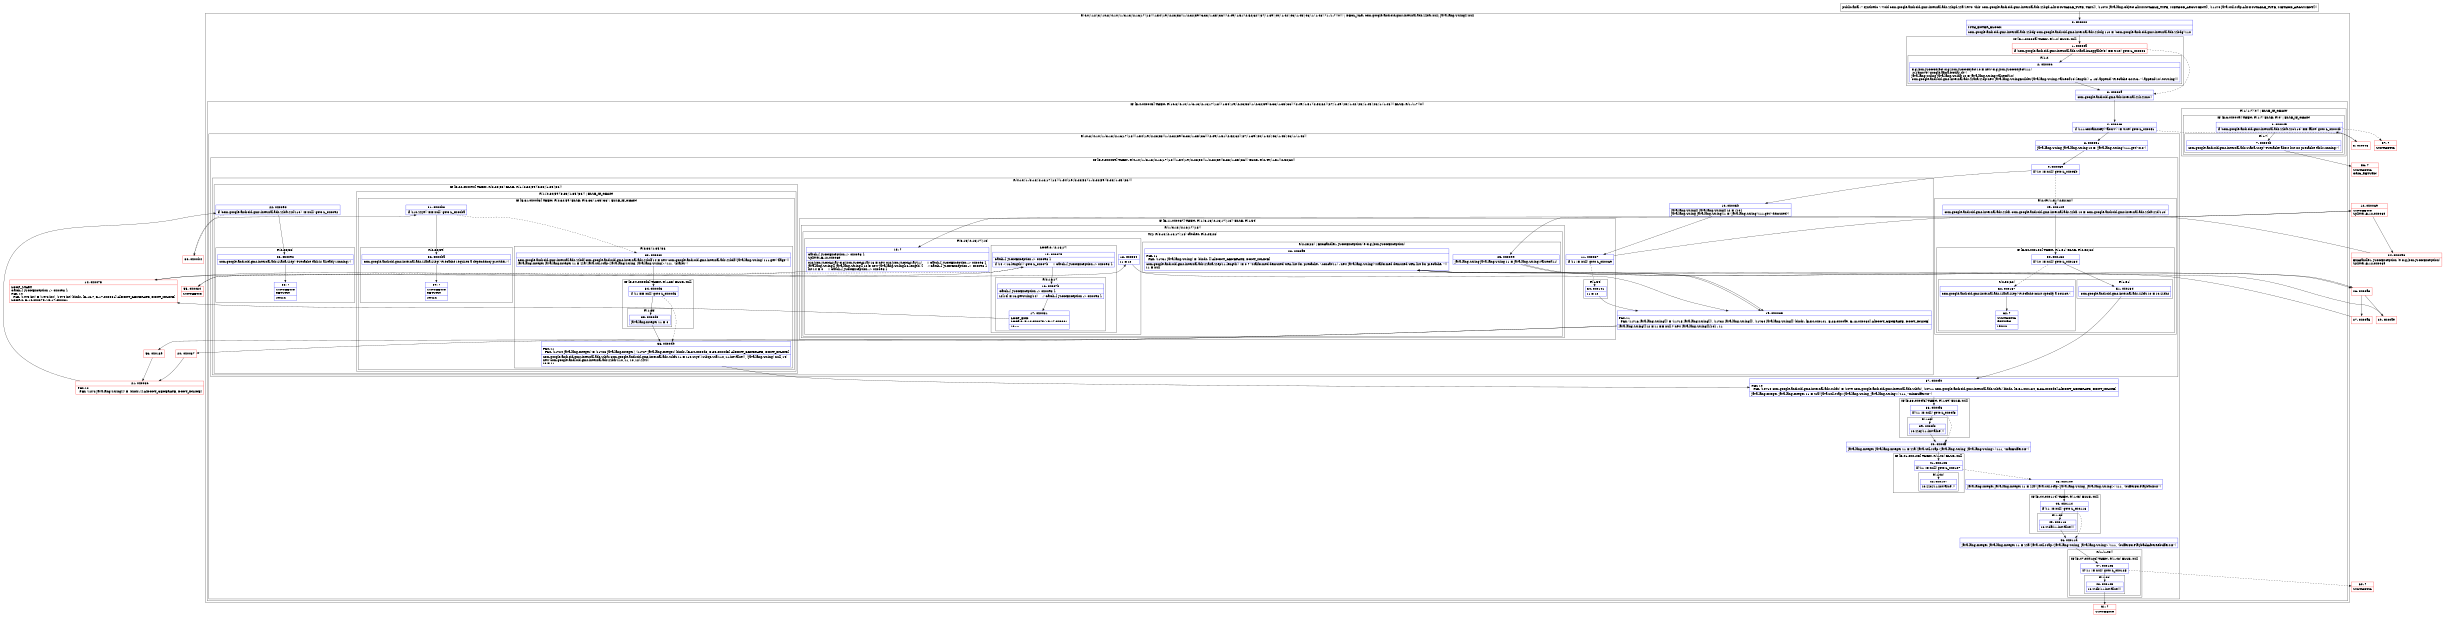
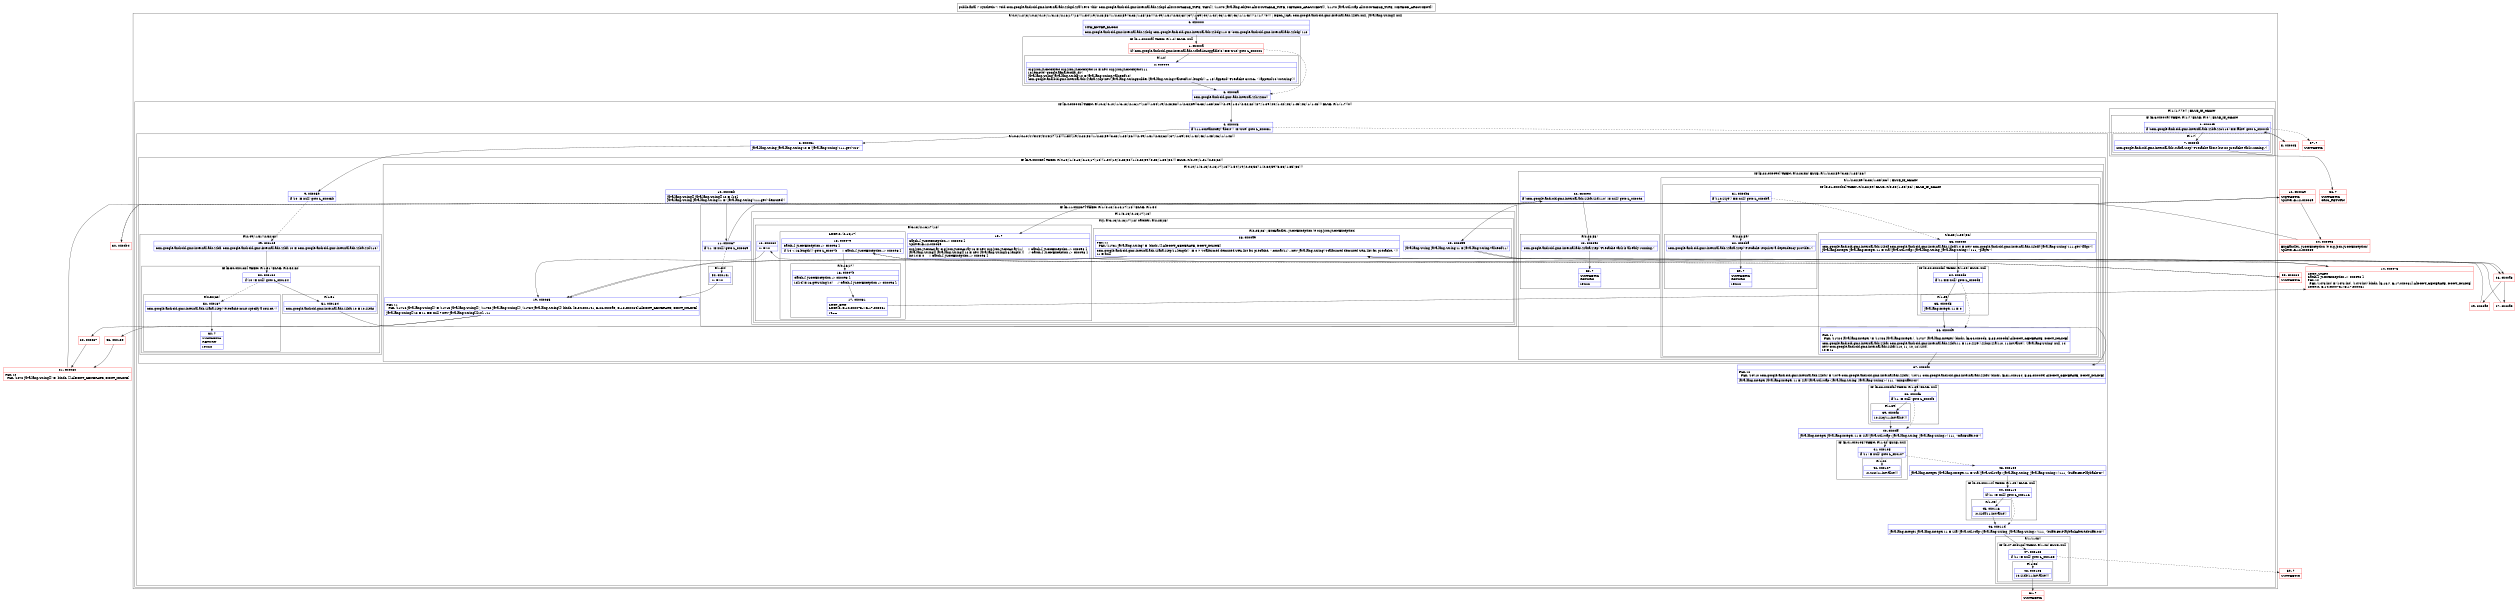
(1899, 182) -> none
